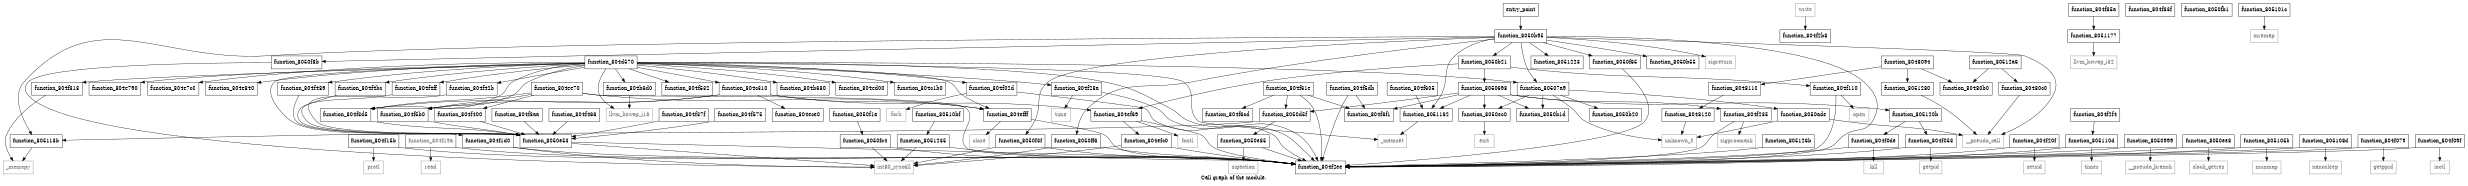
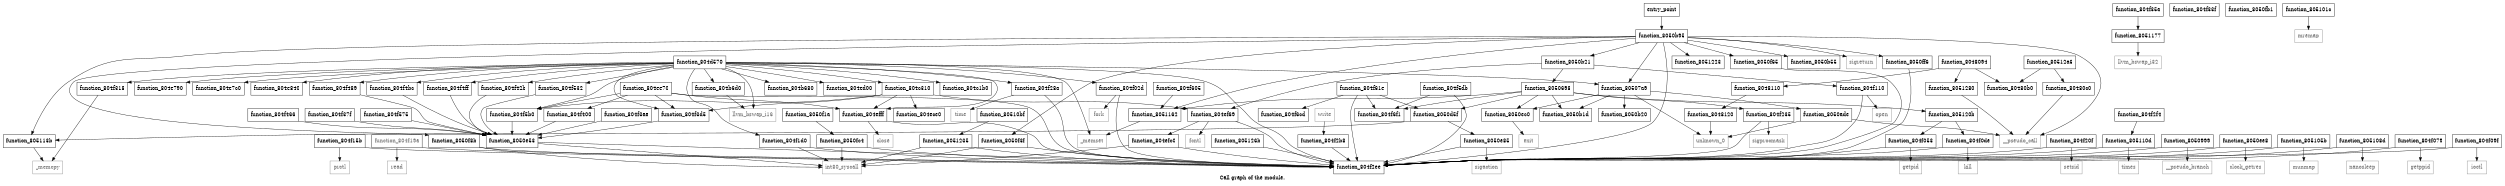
none -> (494, 104)
none -> (1339, 153)
(985, 157) -> none
none -> (905, 161)
